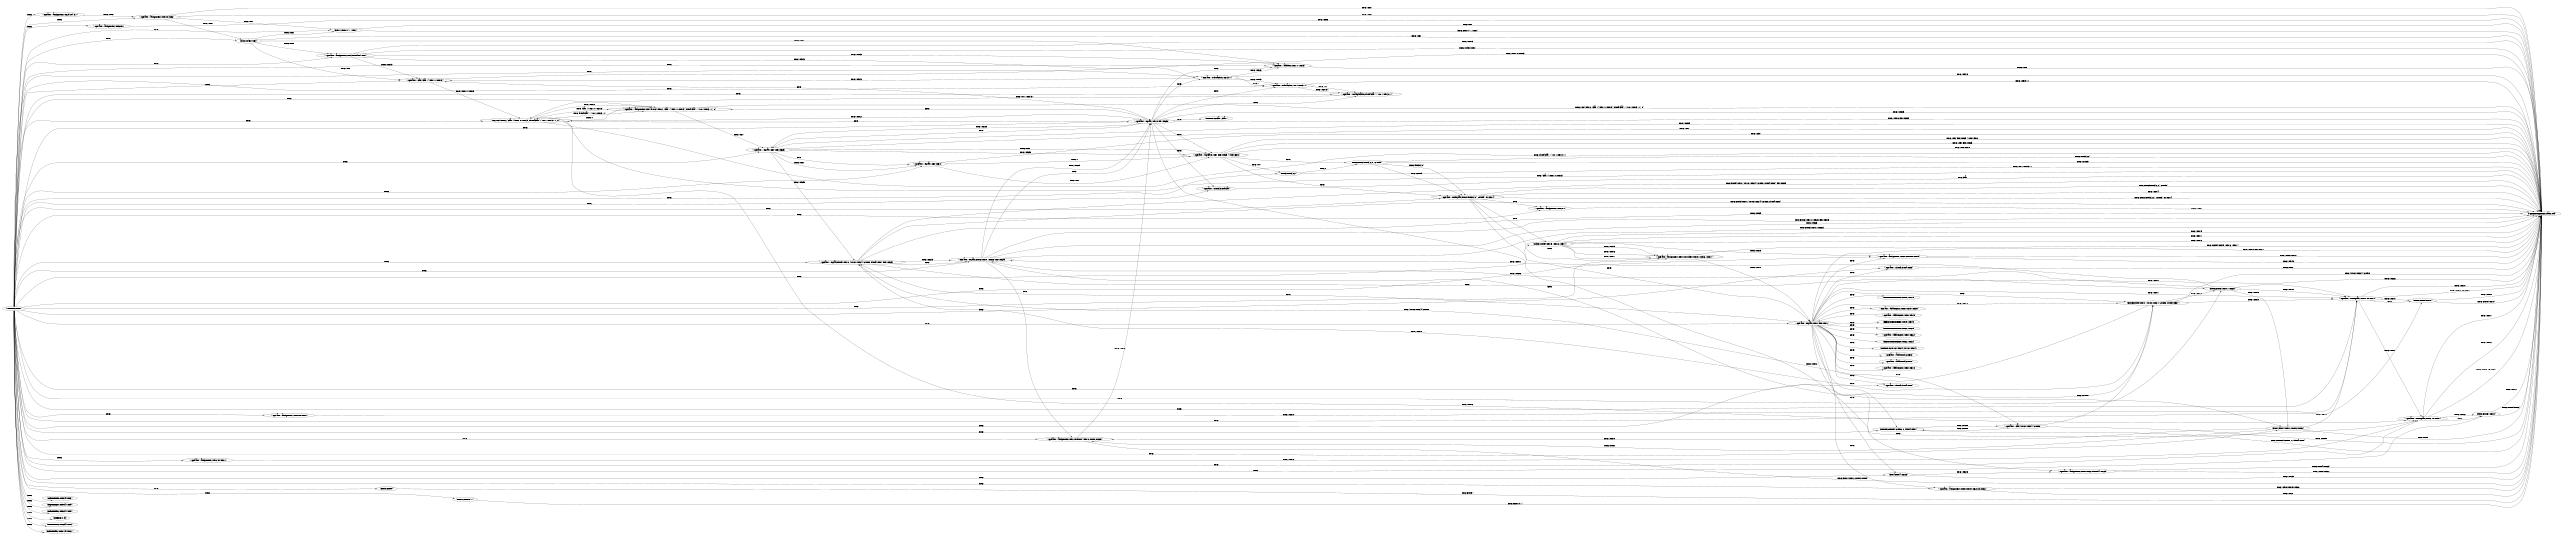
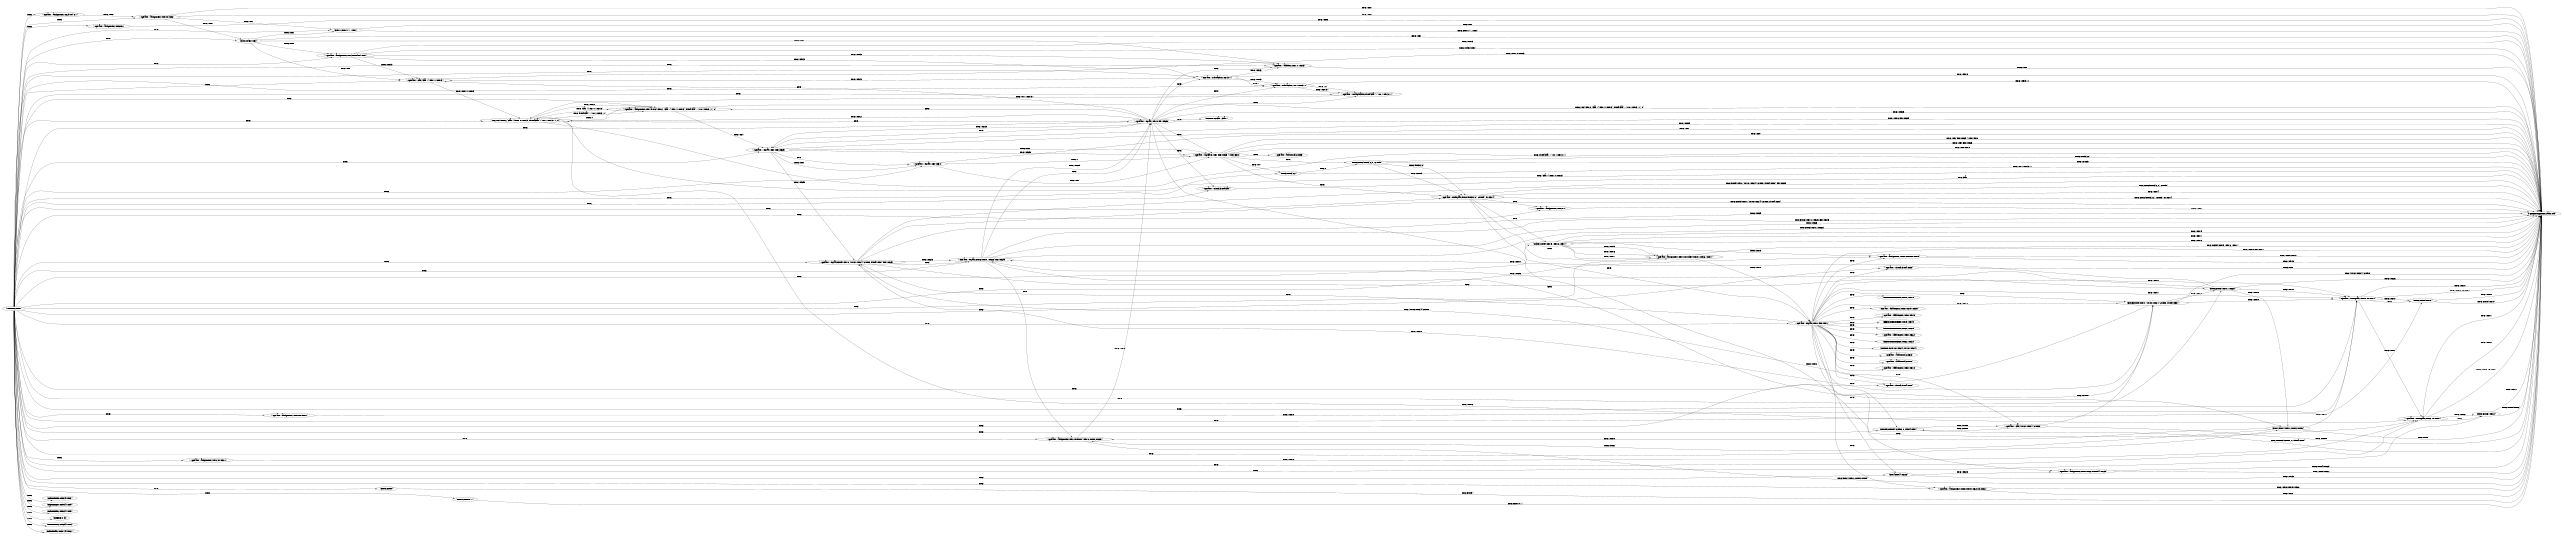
none -> (1289, 155)
(1848, 316) -> (1856, 320)
